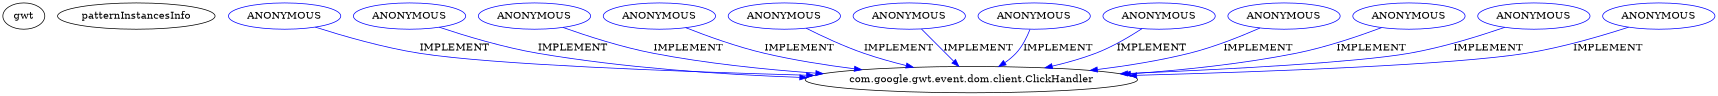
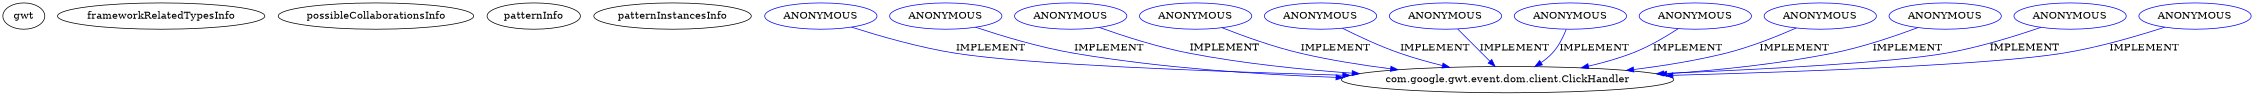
none -> (161, 16)
none -> (376, 16)
none -> (534, 16)
